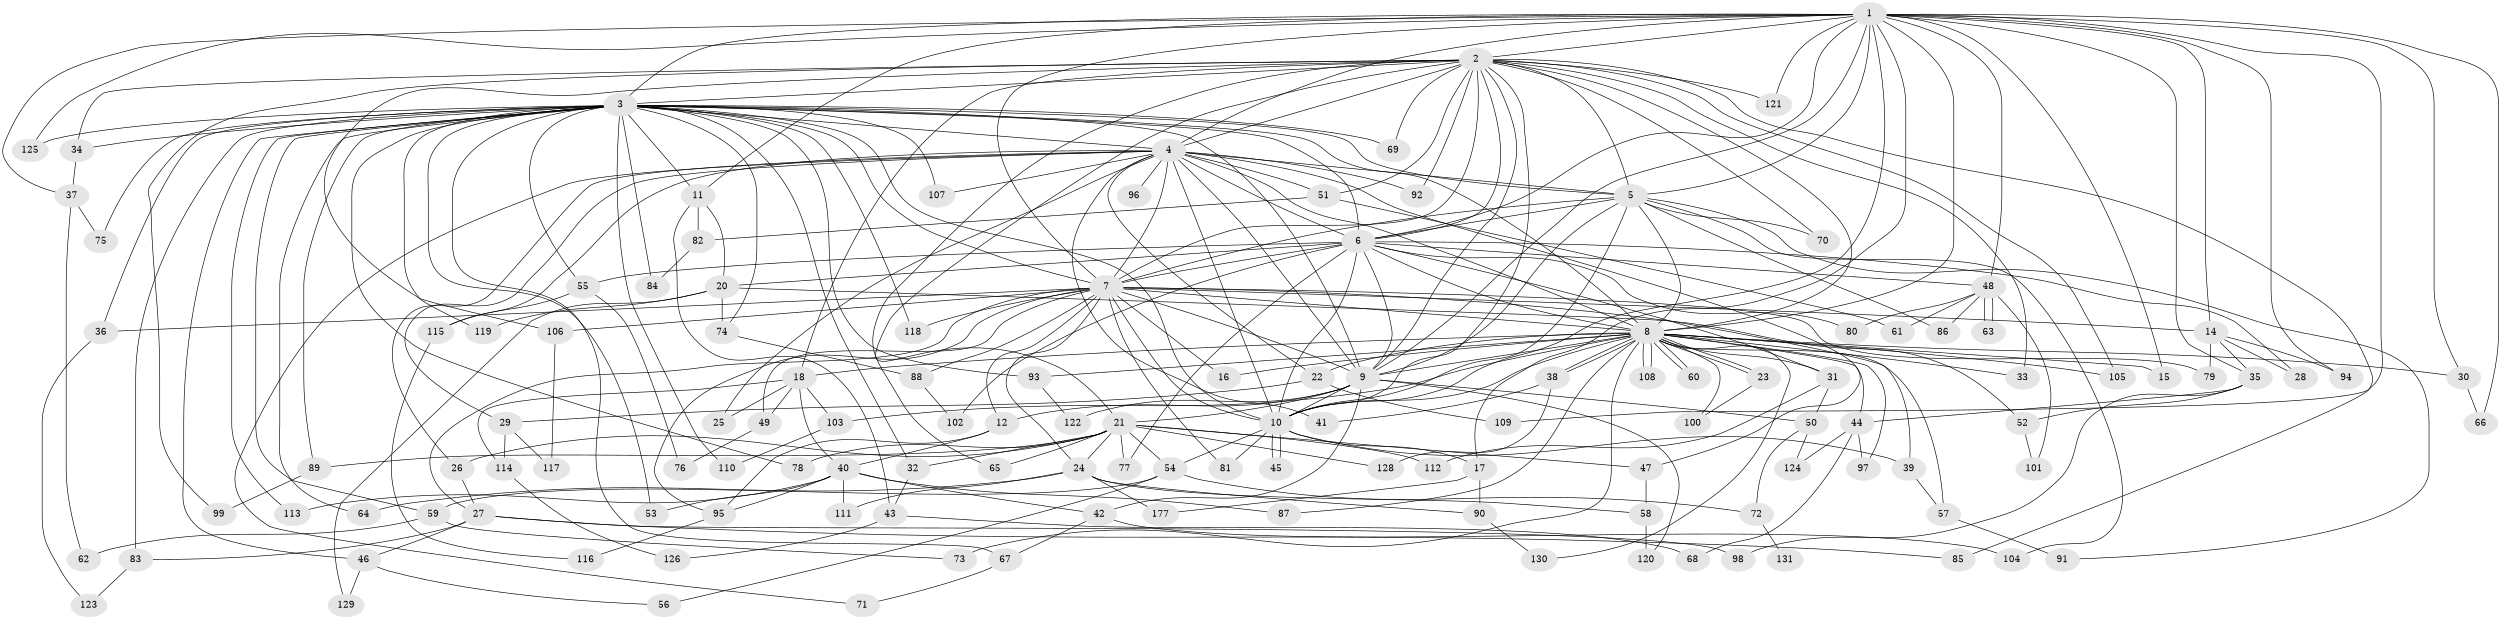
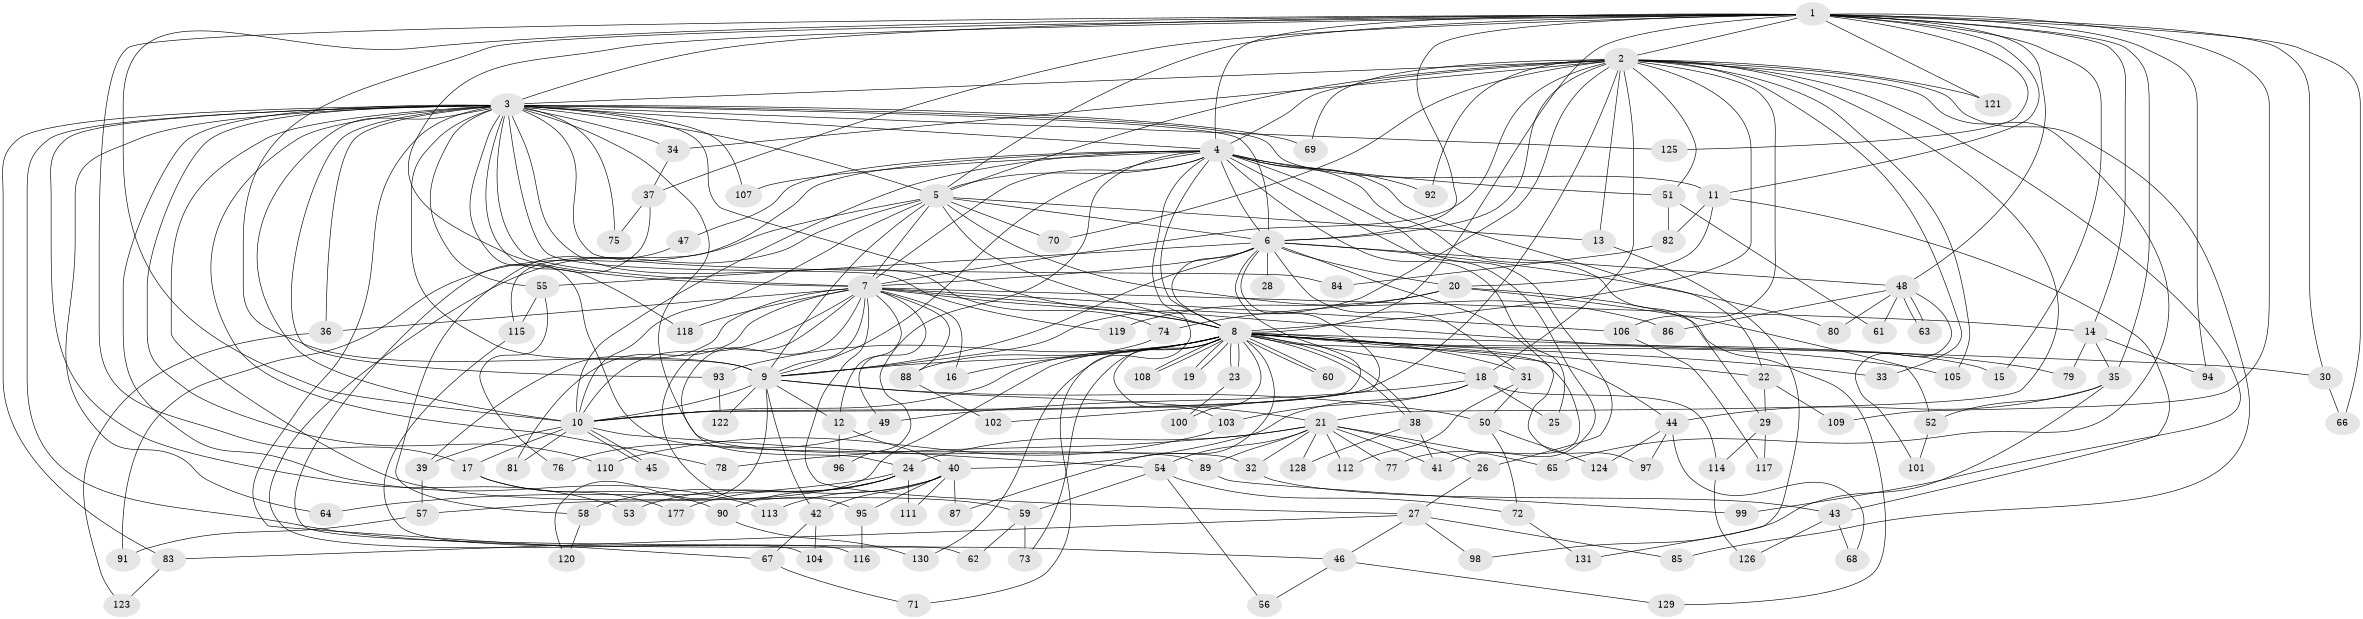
none -> (1599, 241)
(2256, 355) -> none
none -> (1189, 378)
(848, 440) -> (839, 445)
(1383, 446) -> (1381, 444)
